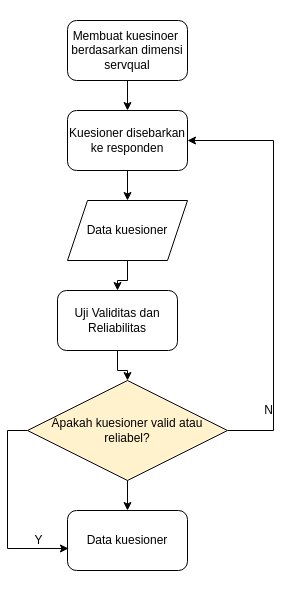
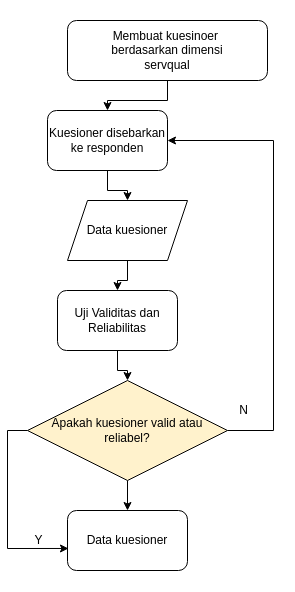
(128, 51) -> (168, 51)
(128, 141) -> (108, 141)
(269, 411) -> (244, 411)
